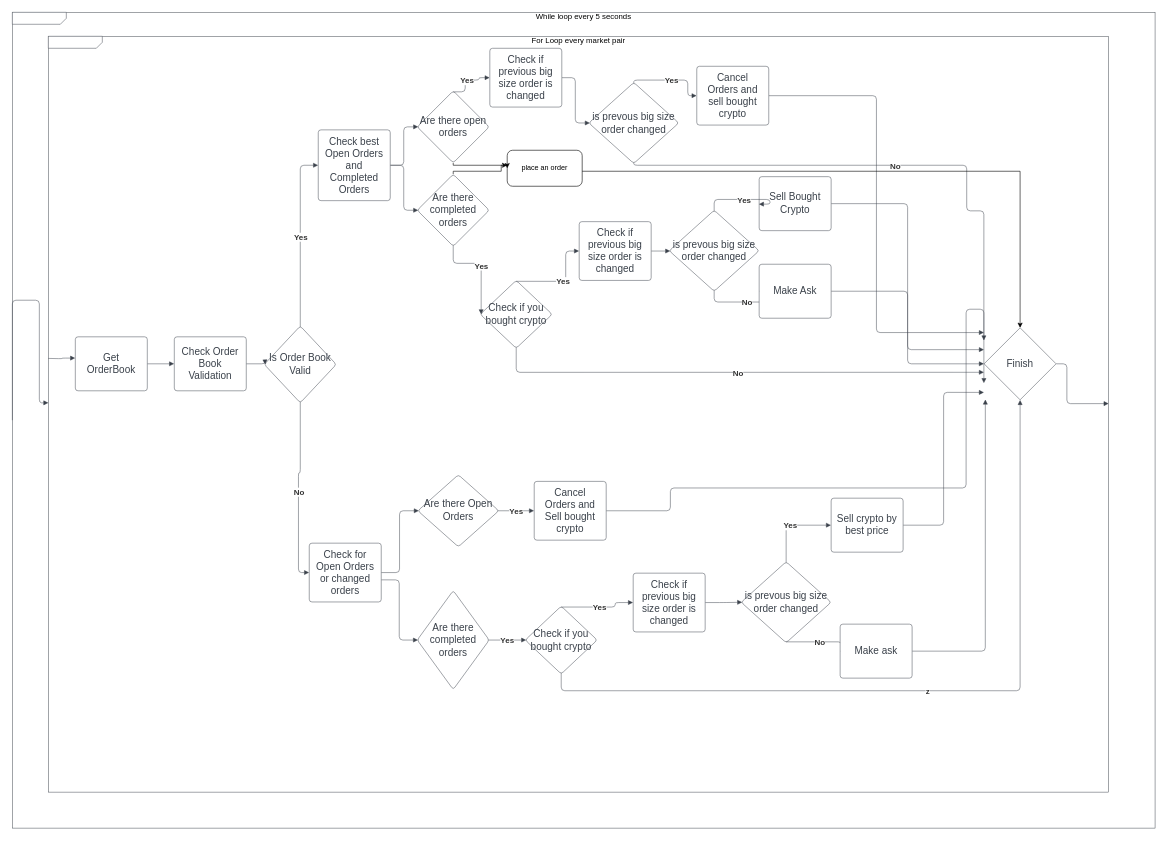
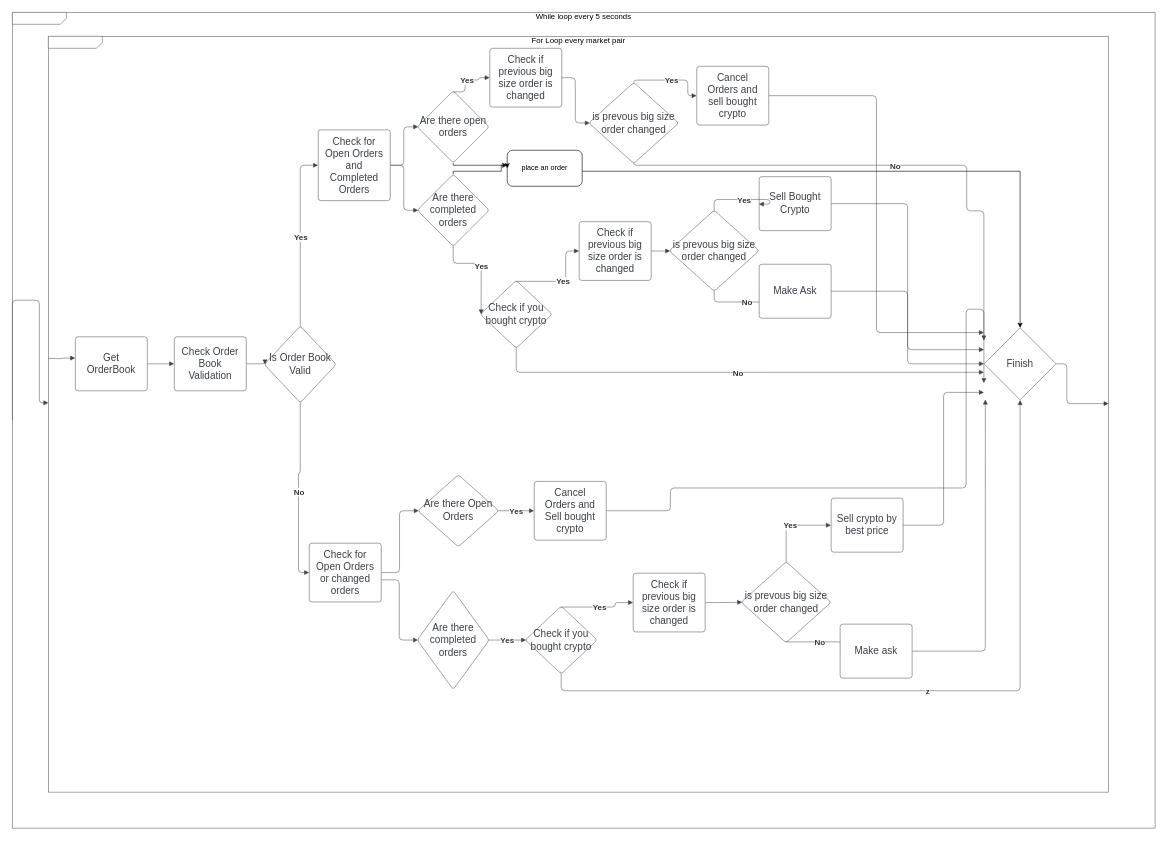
(354, 165) -> (354, 165)
